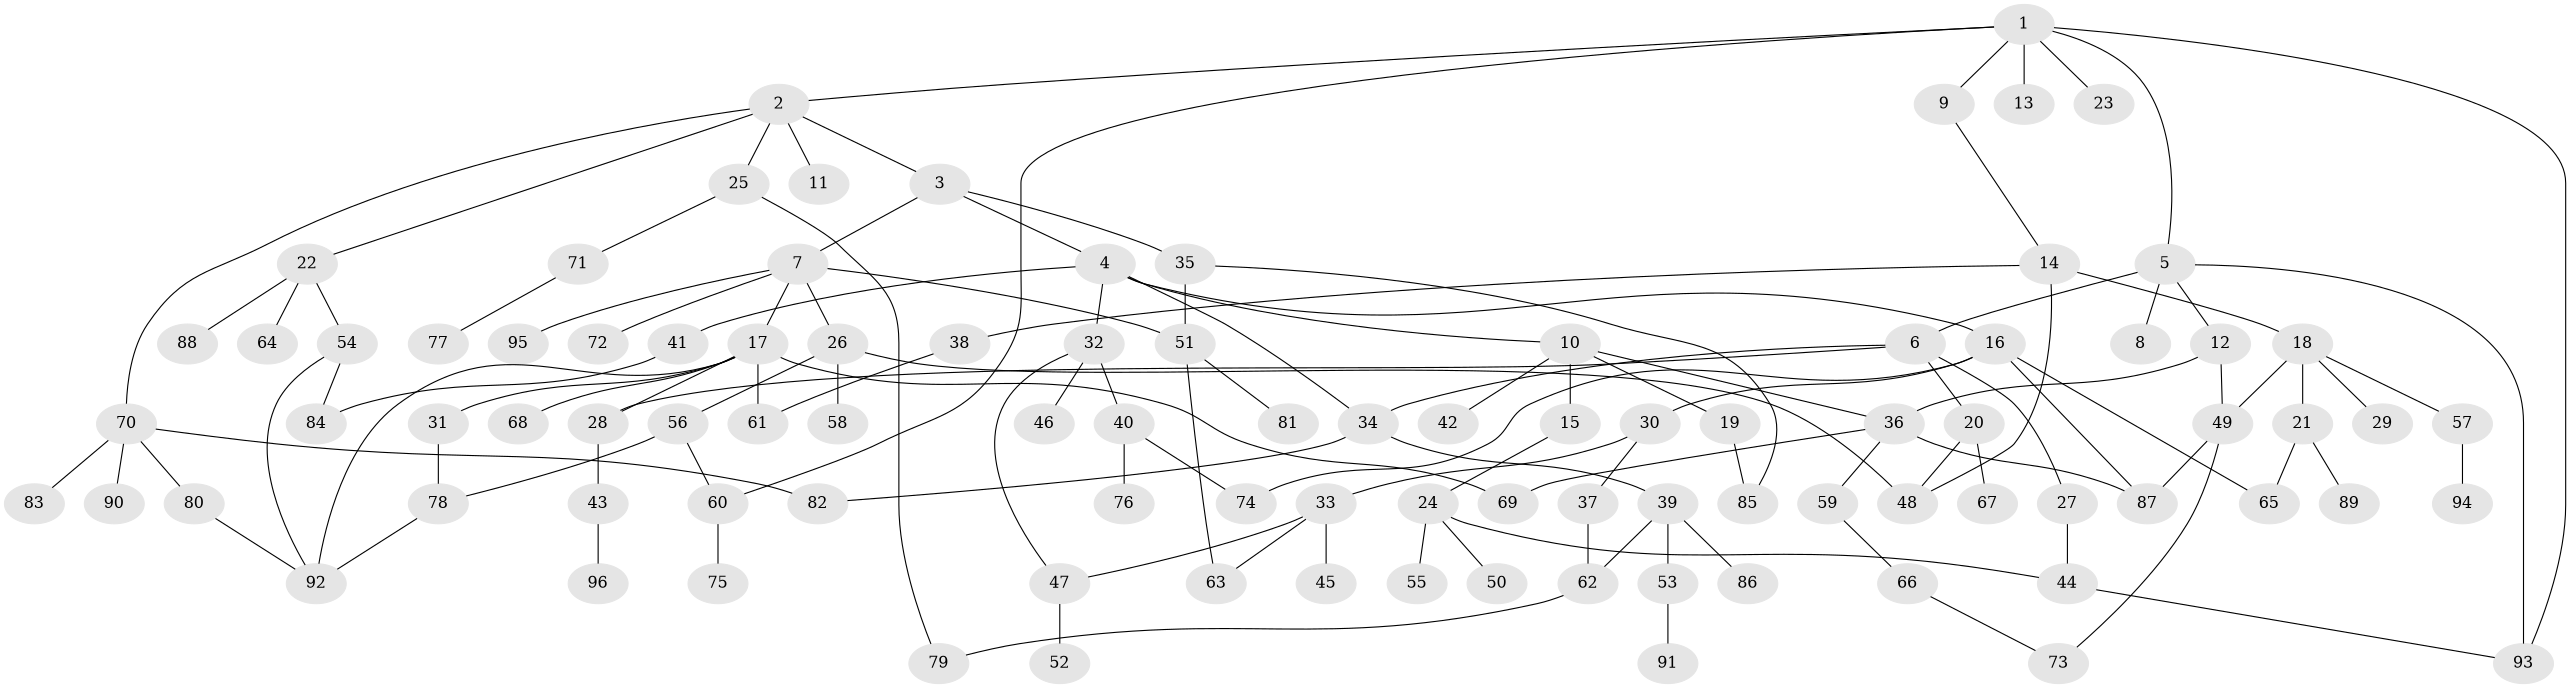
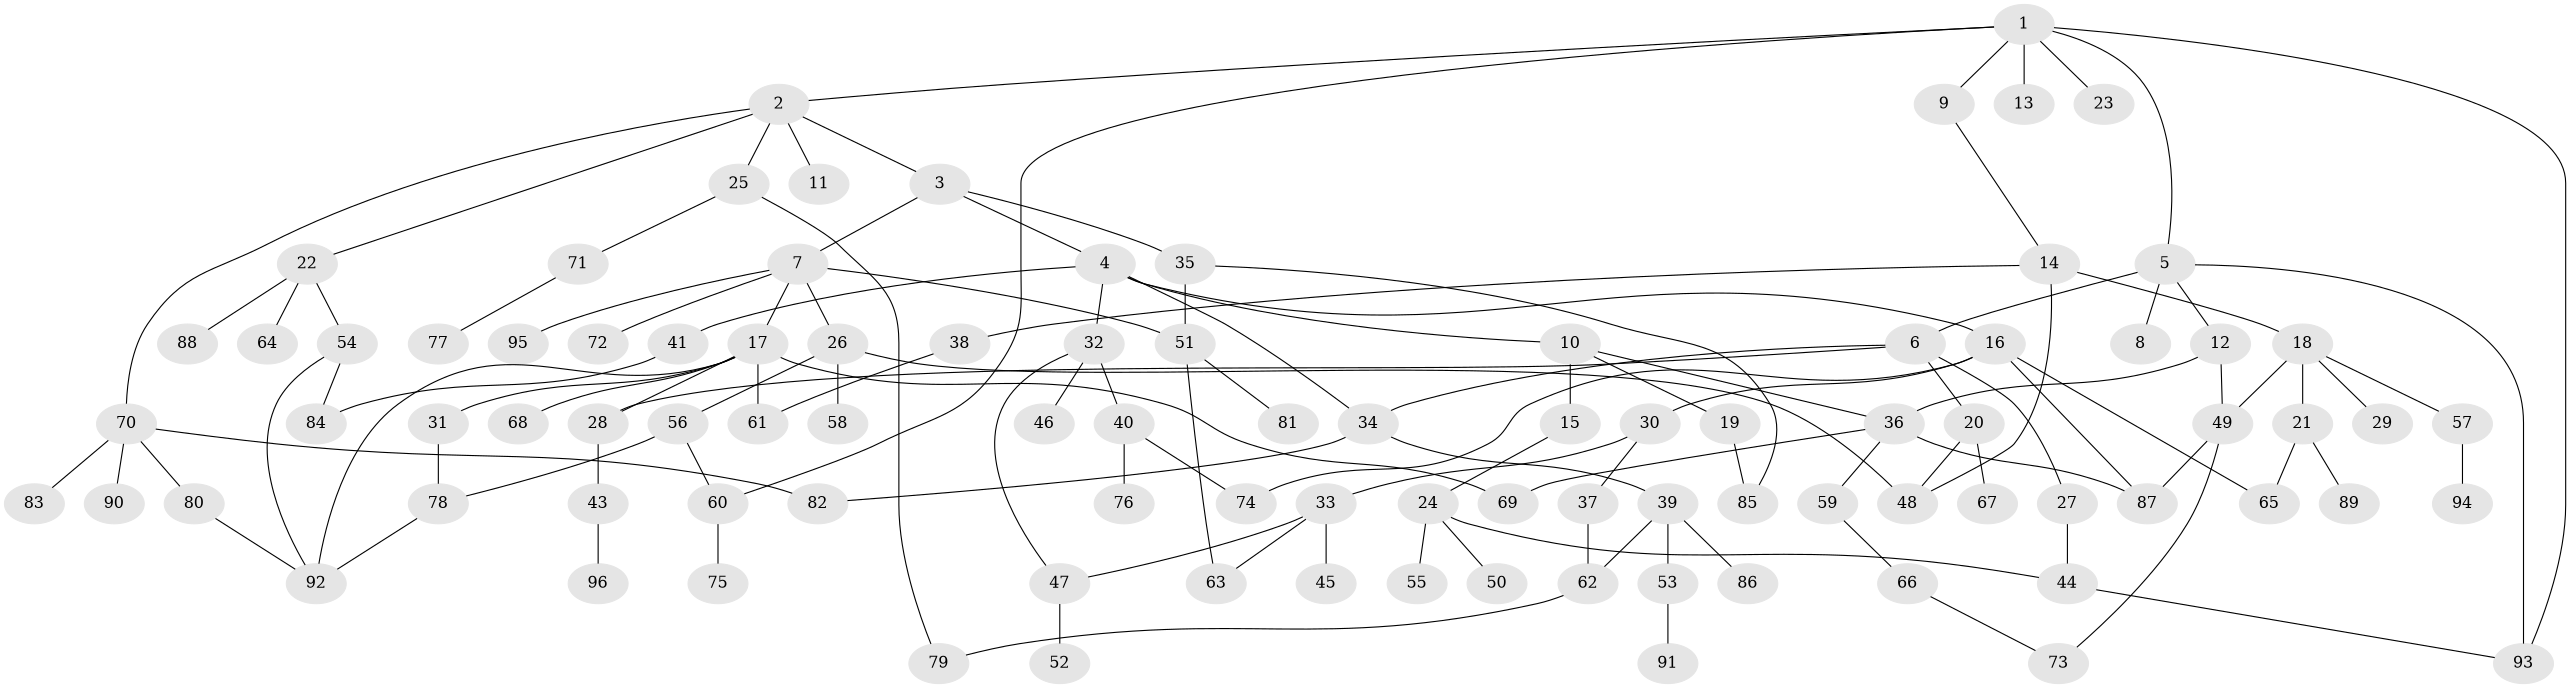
(1448, 424) -> none
